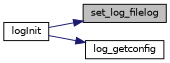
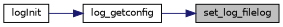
(61, 25) -> (174, 13)
